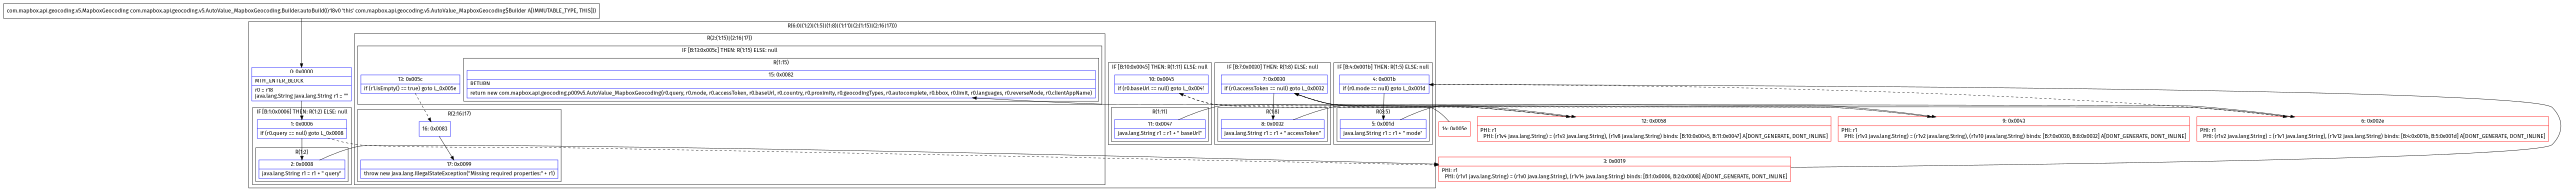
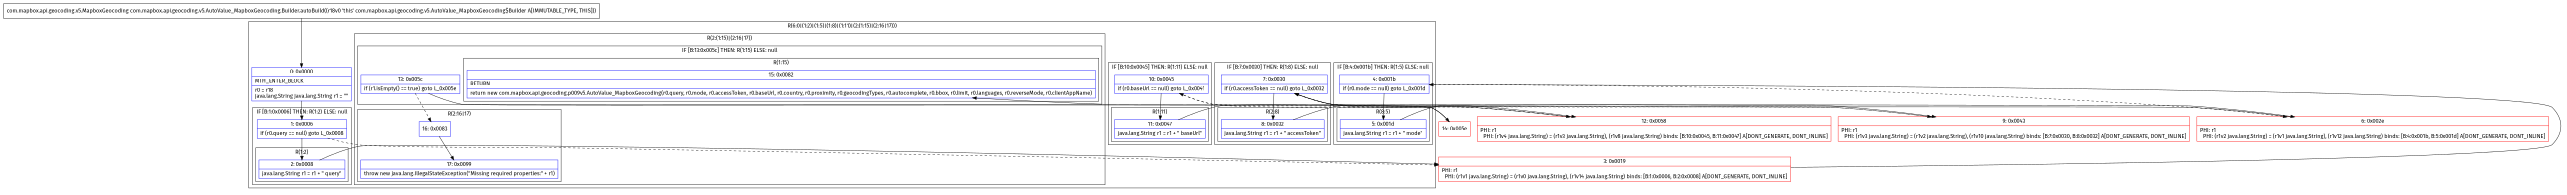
none -> (1161, 102)
none -> (939, 105)
(1273, 112) -> (1273, 112)
